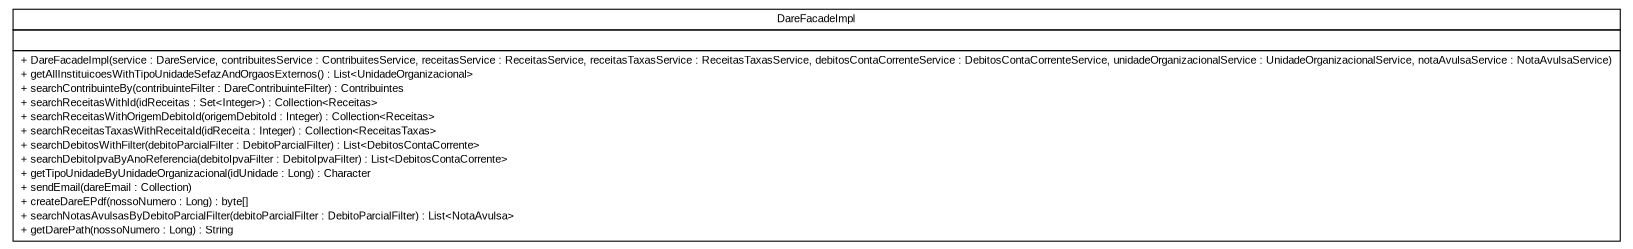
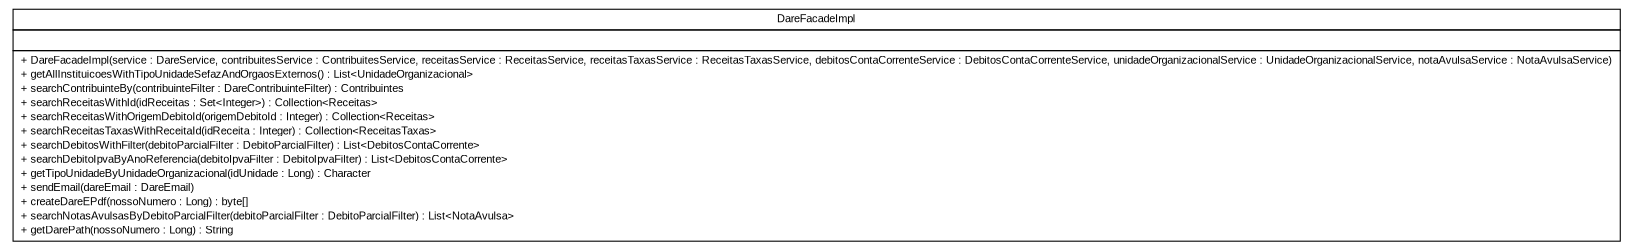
(106, 188) -> (108, 188)
